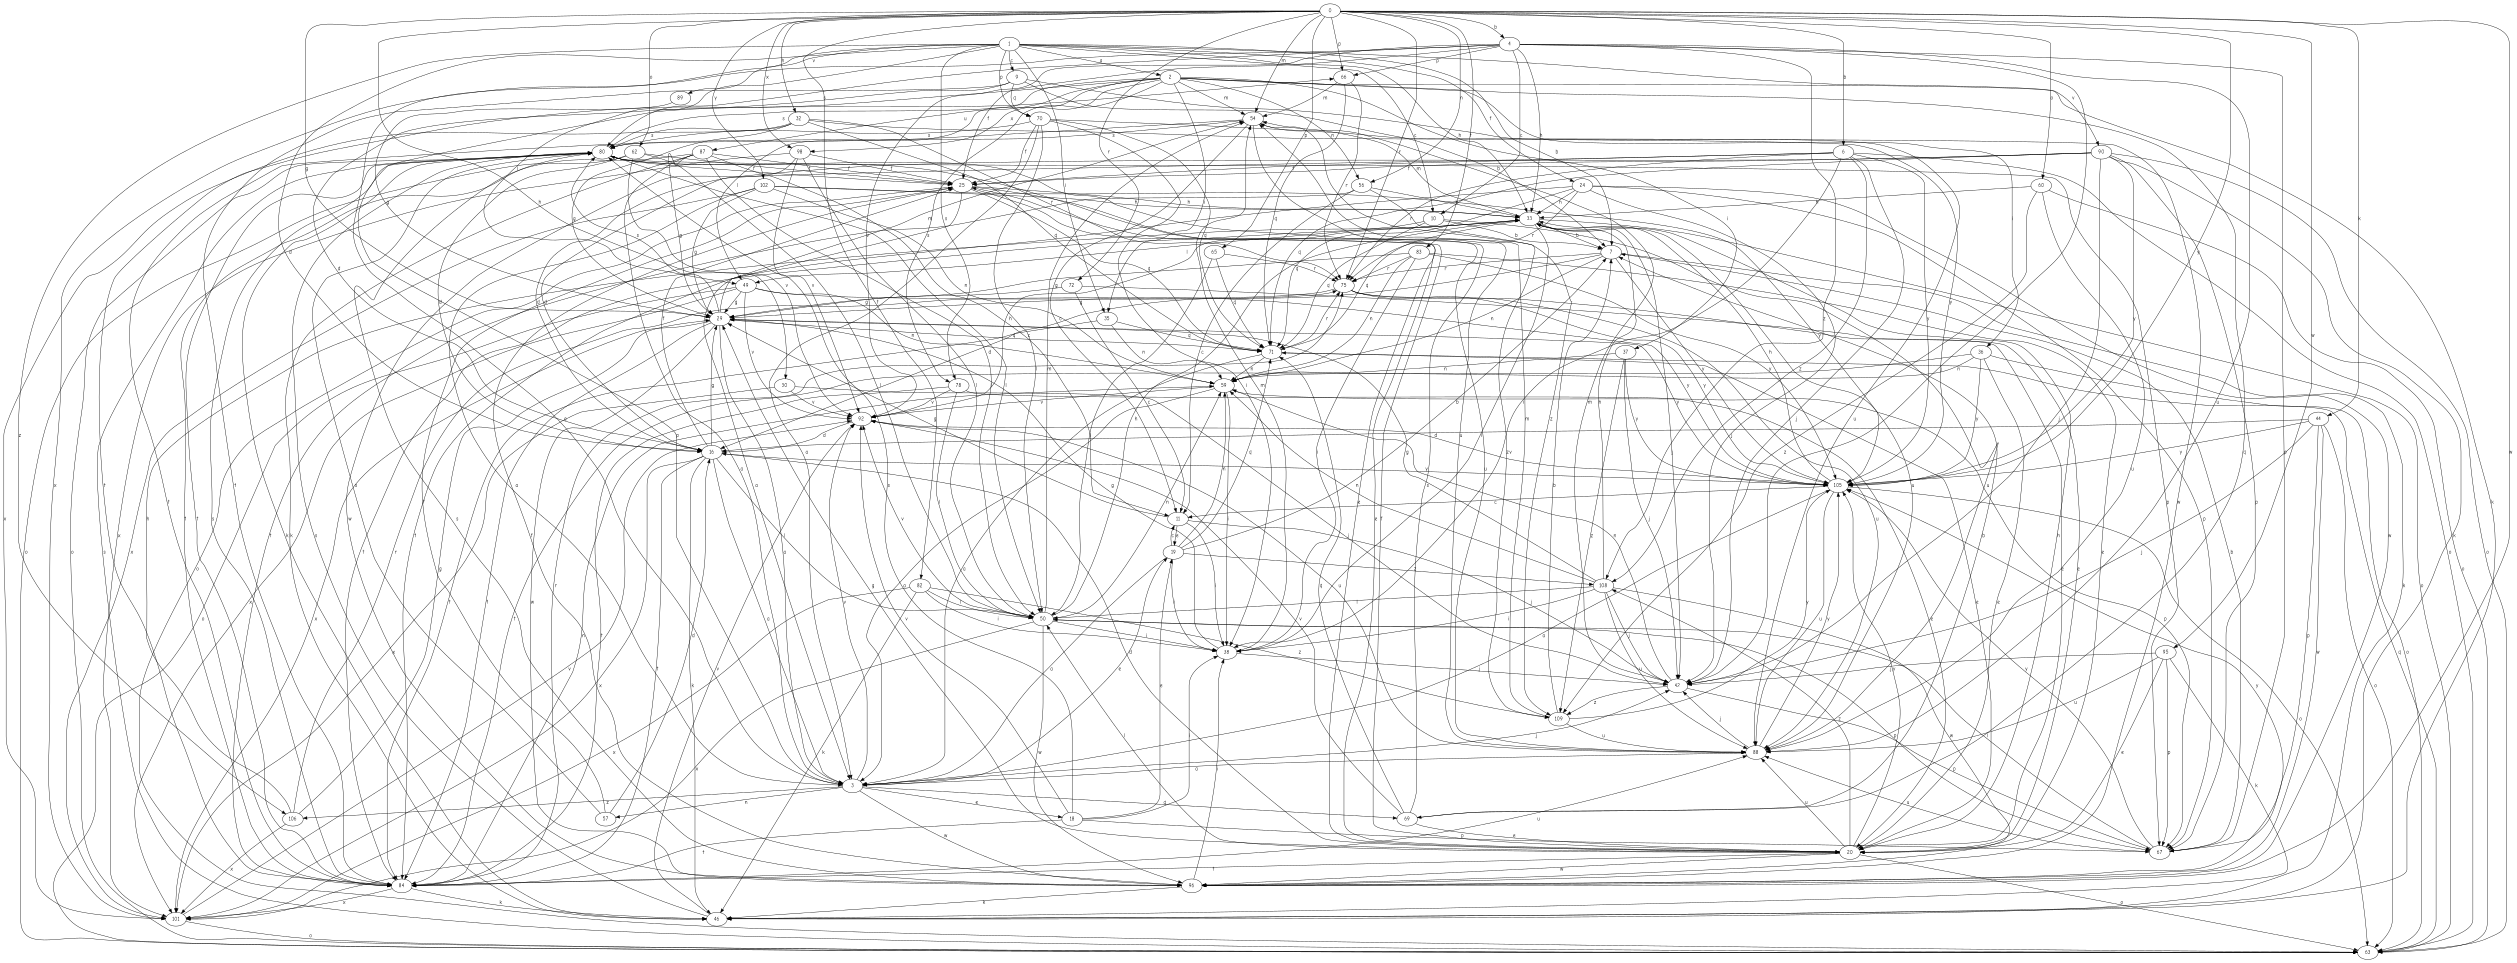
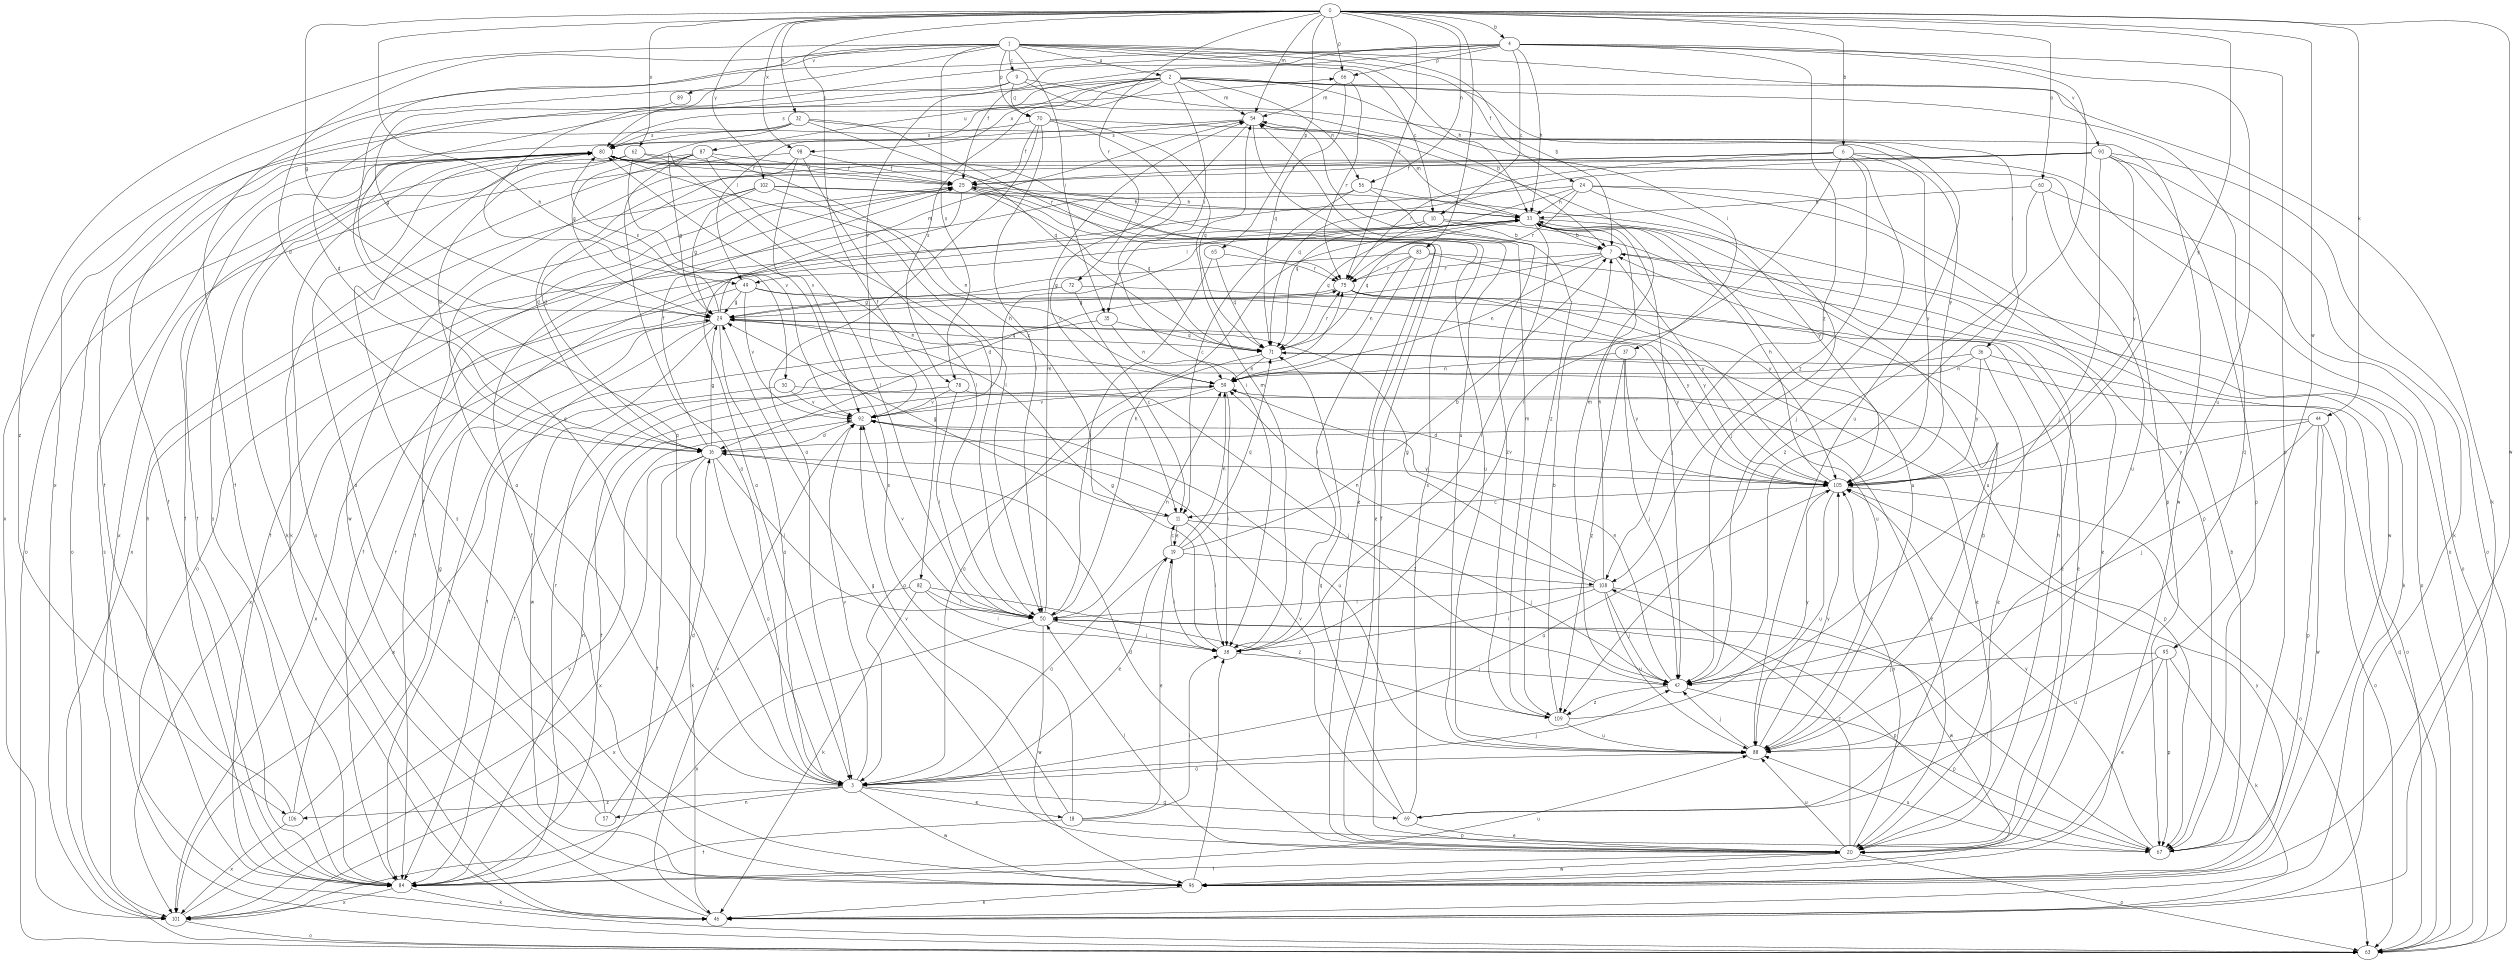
(103, 936) -> none
